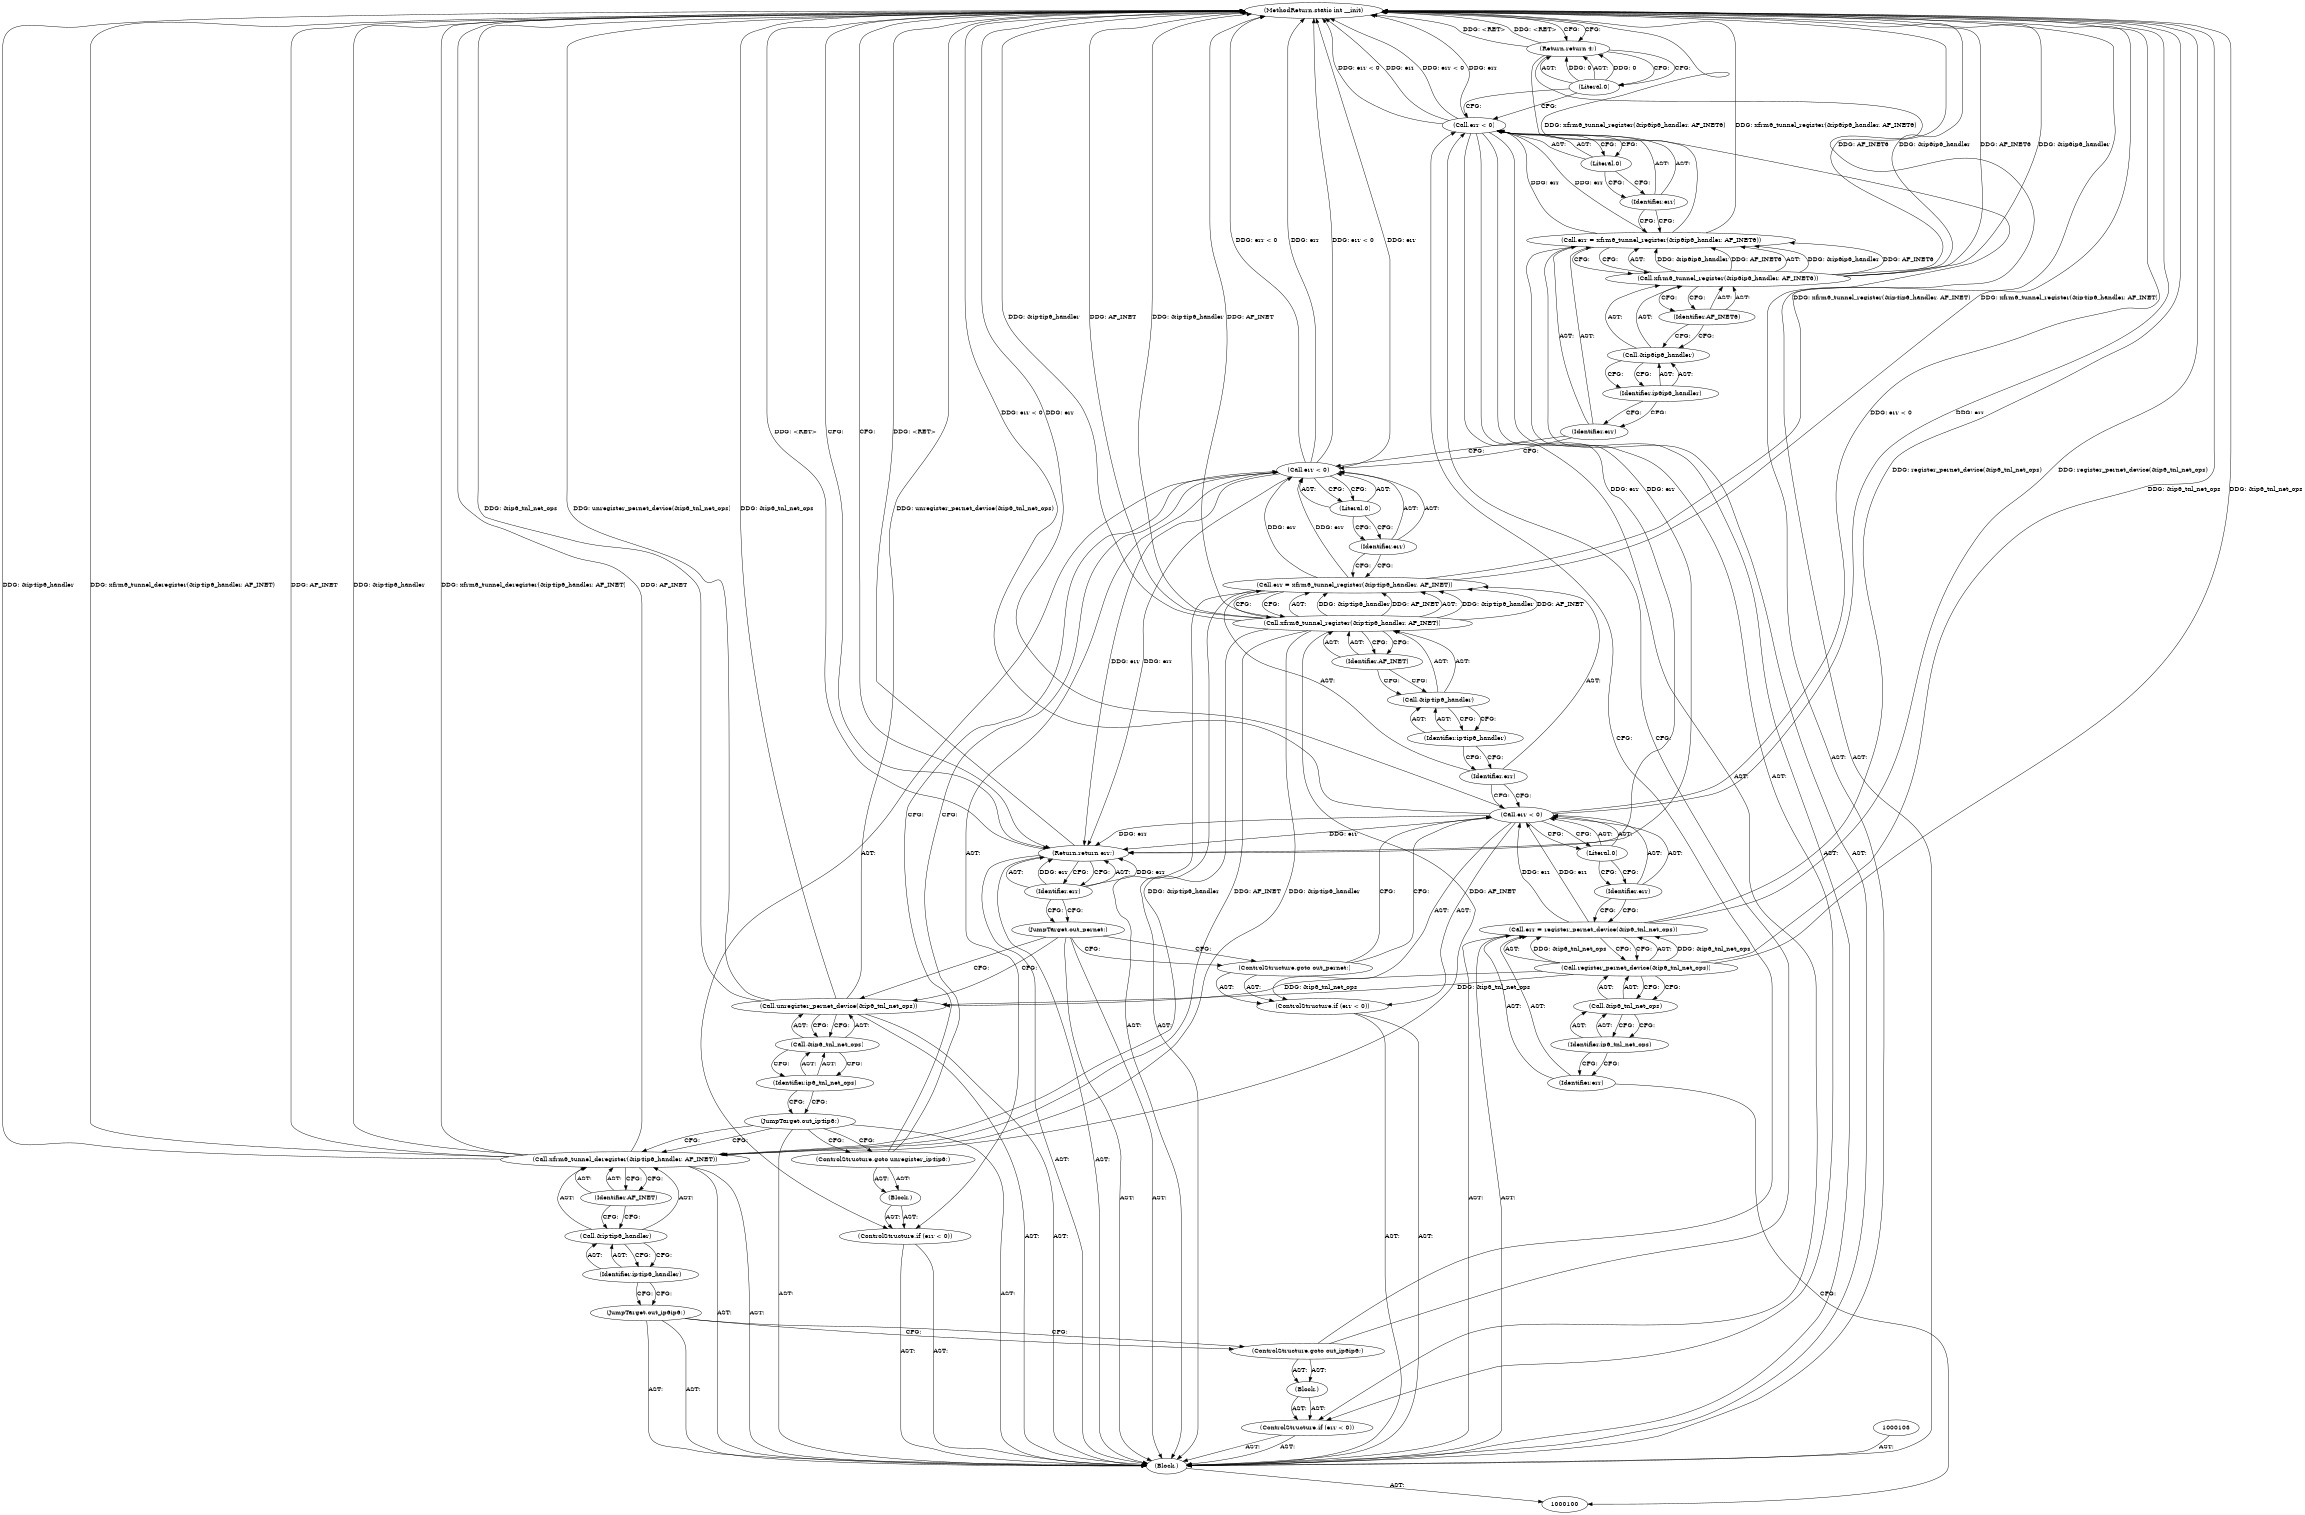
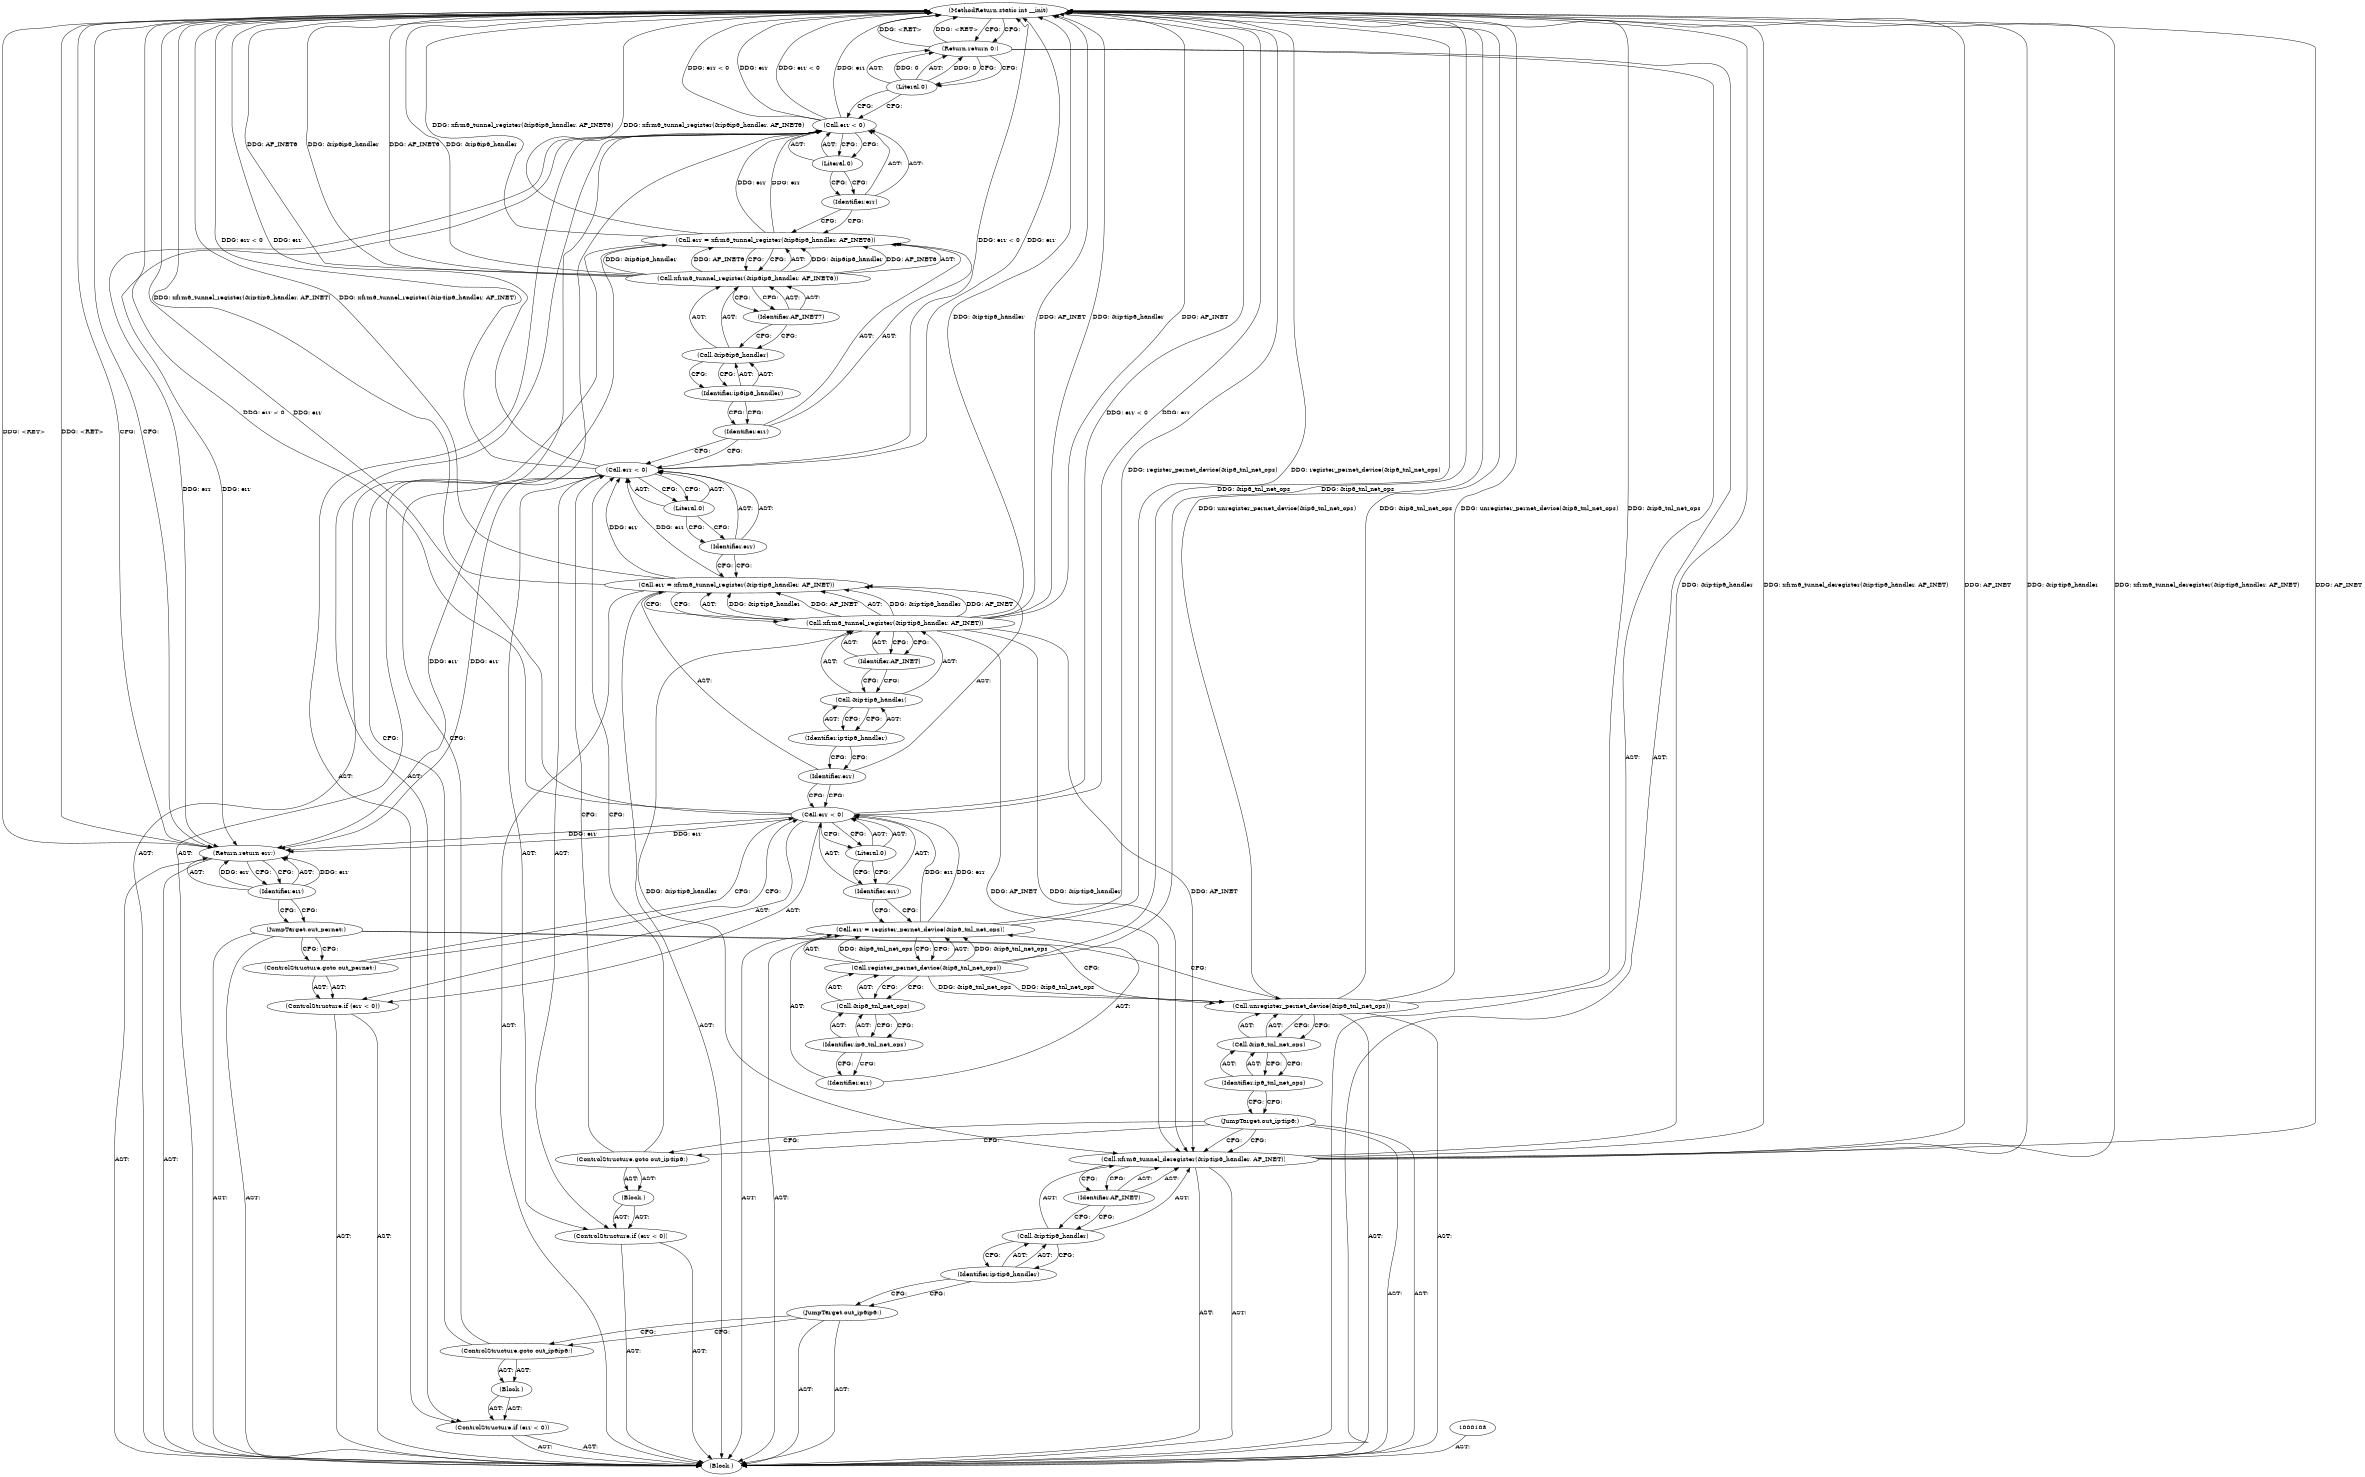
(1568, 49) -> (970, 49)
(1707, 317) -> (791, 317)
(883, 1160) -> (632, 1160)
(1565, 1504) -> none
